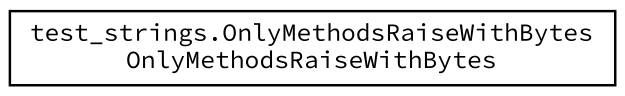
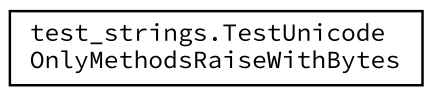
(313, 48) -> (216, 48)
